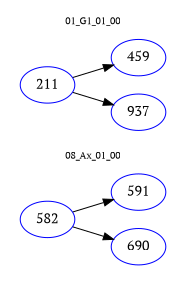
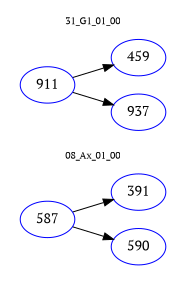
(93, 22) -> (93, 22)
(48, 85) -> (48, 85)
(139, 192) -> (139, 192)
(48, 219) -> (48, 219)
(139, 247) -> (139, 247)
